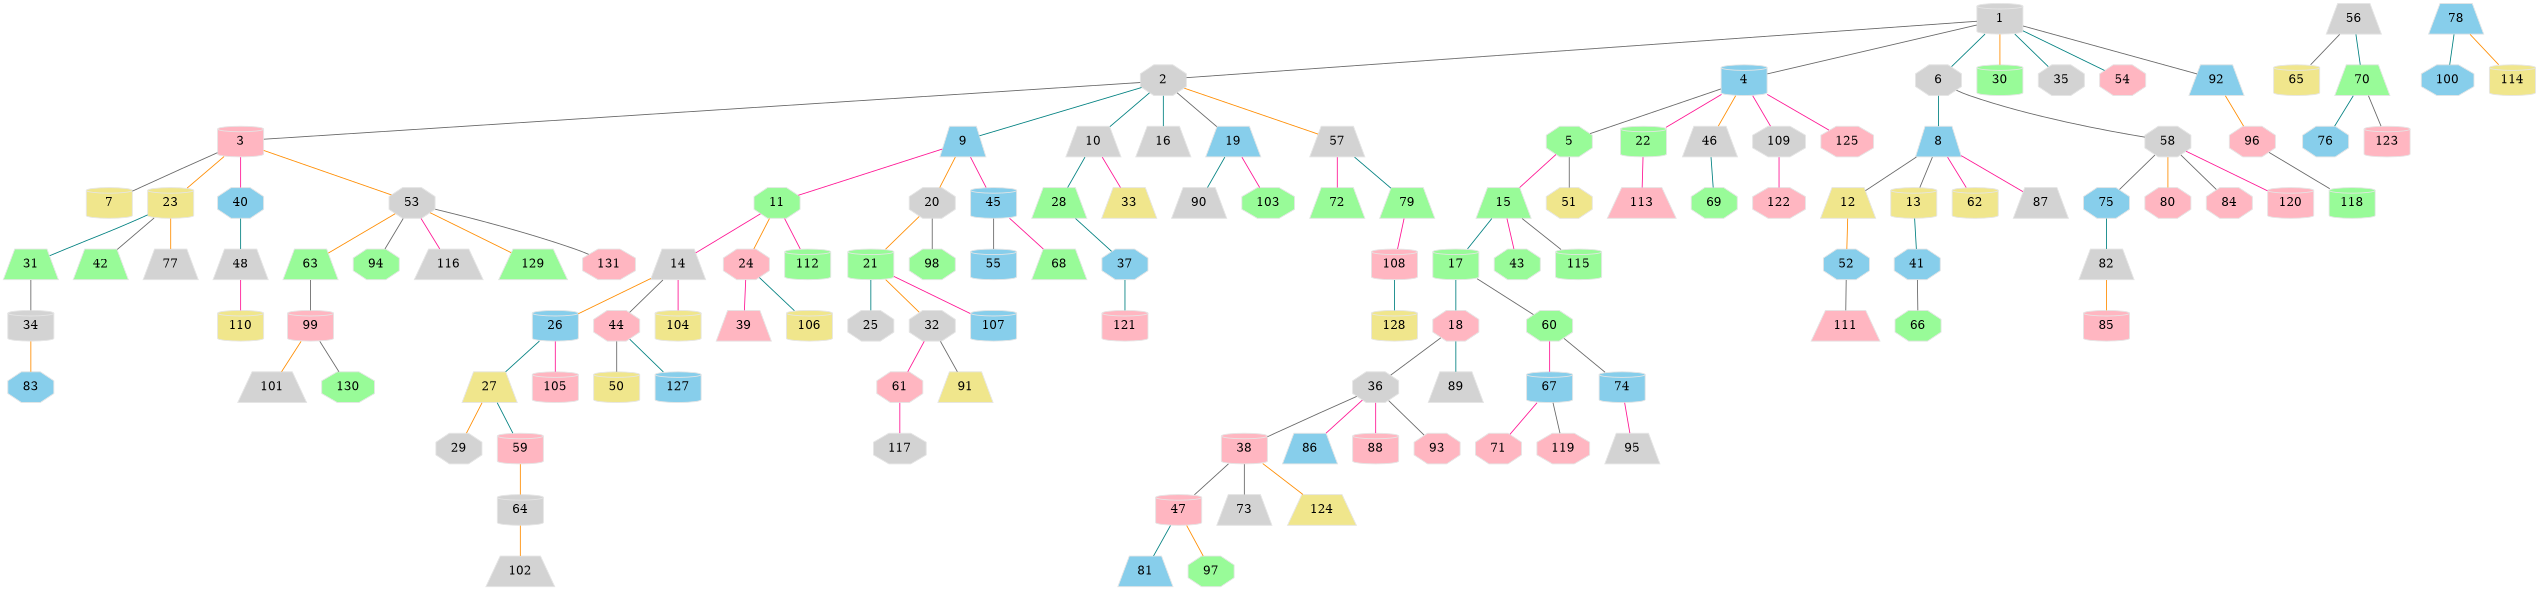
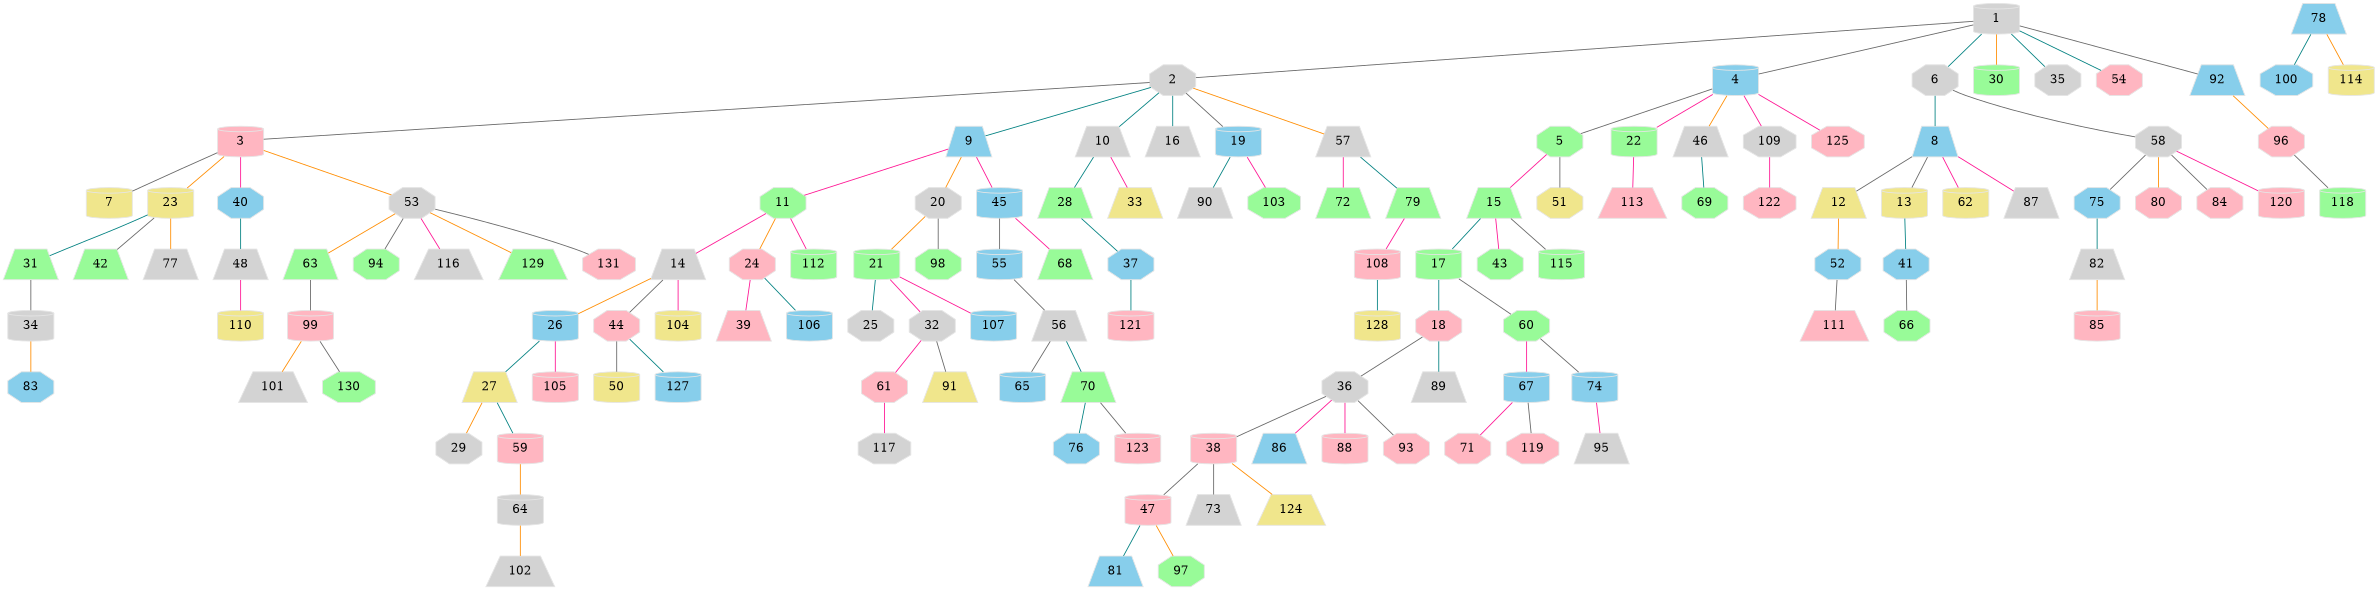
(2297, 80) -> (1023, 387)
(1233, 142) -> (1238, 142)
none -> (1029, 295)
(902, 296) -> (905, 296)
(809, 326) -> (809, 326)
